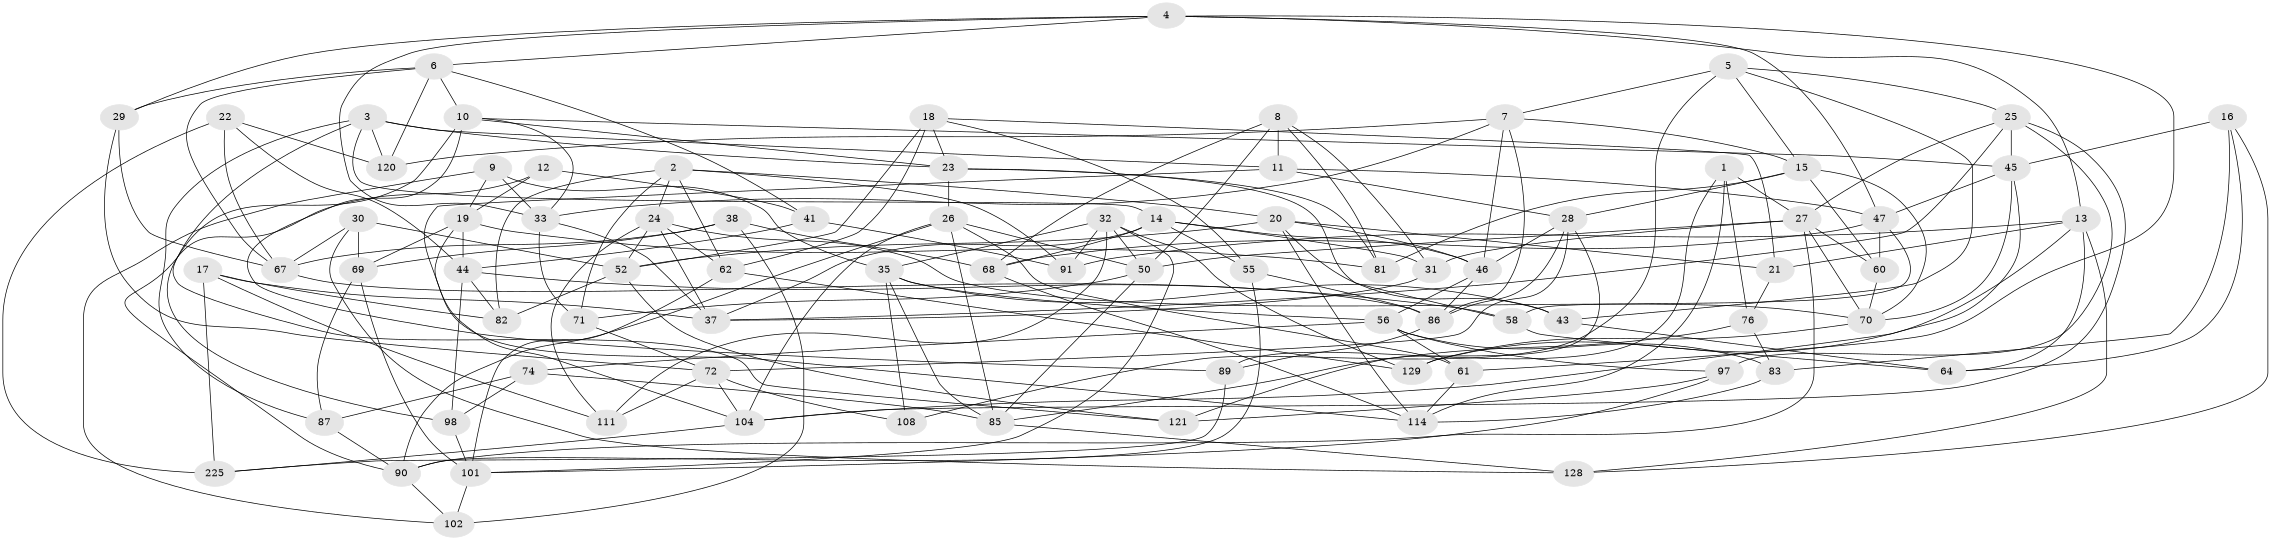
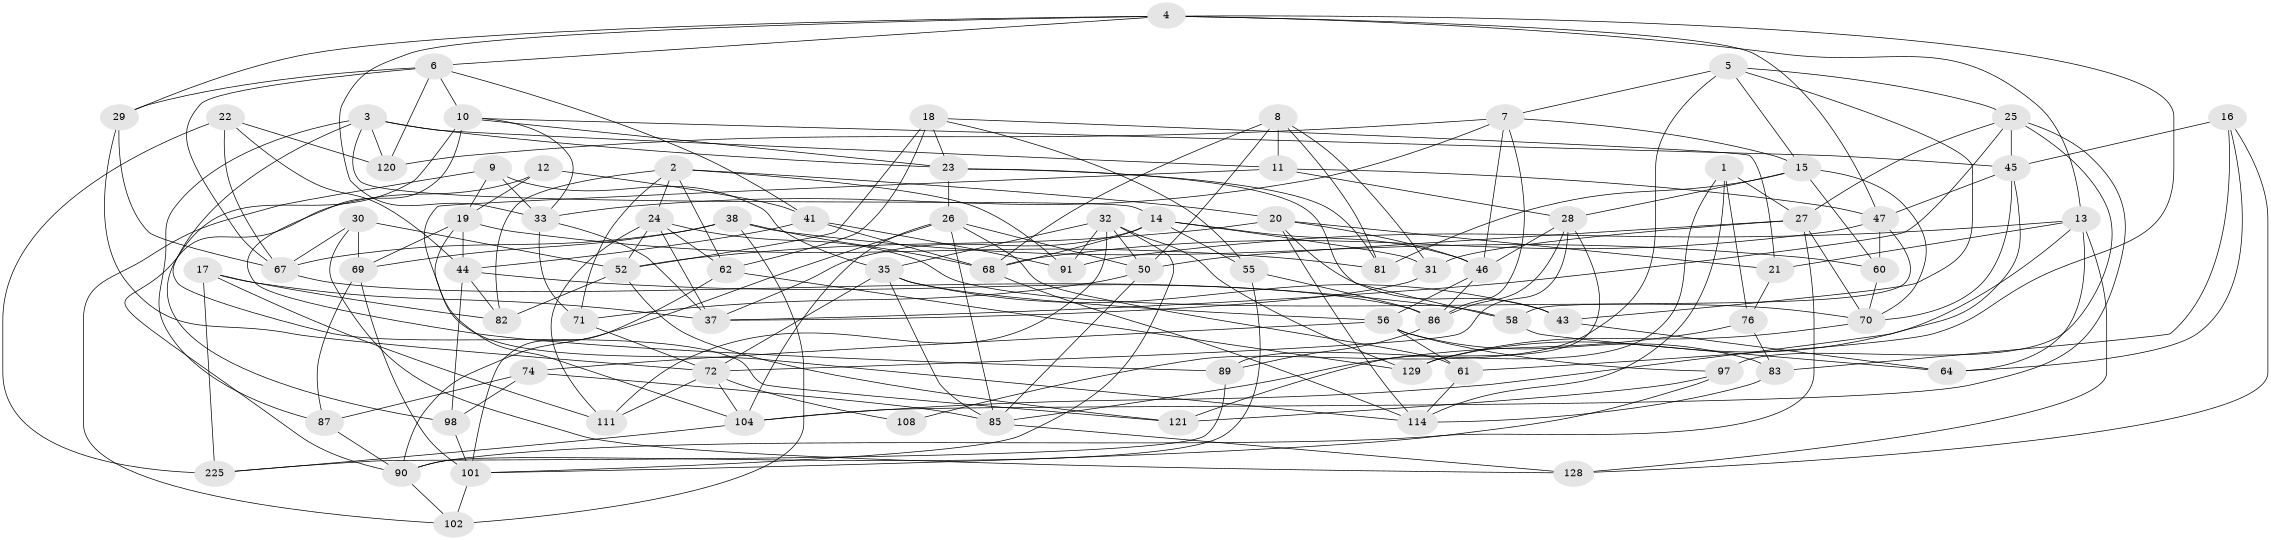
none -> (867, 236)
(1846, 248) -> (1305, 250)
(896, 353) -> (791, 325)
